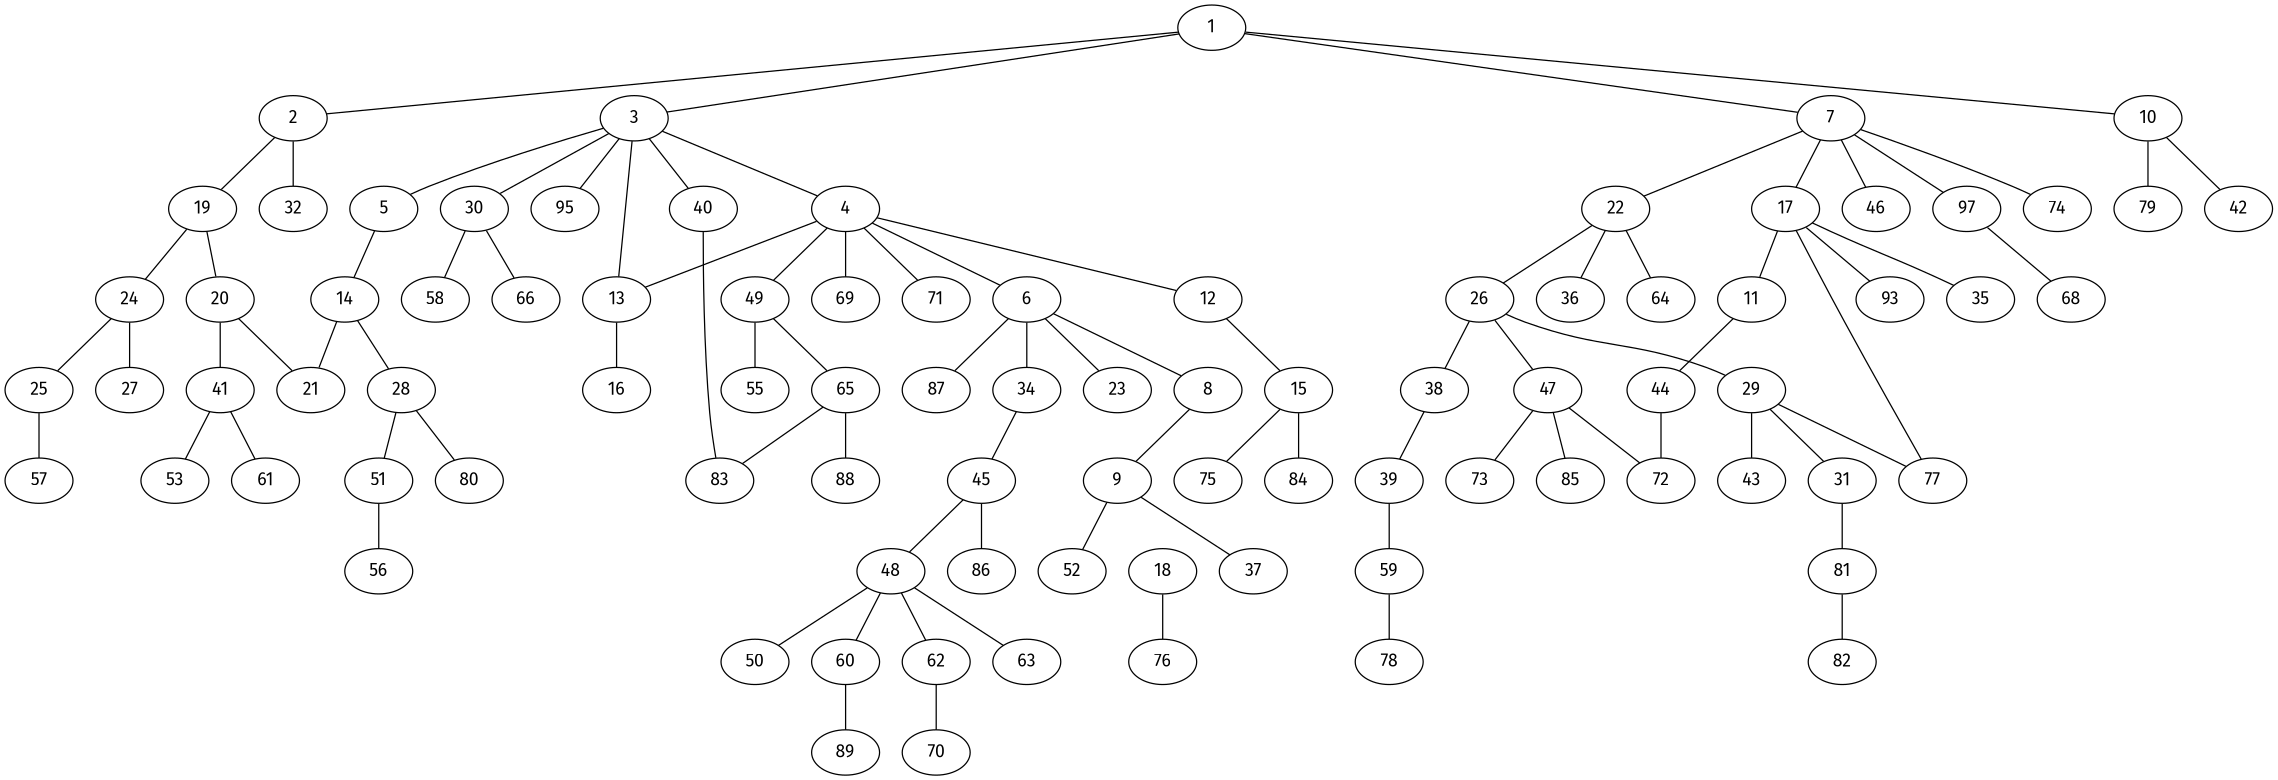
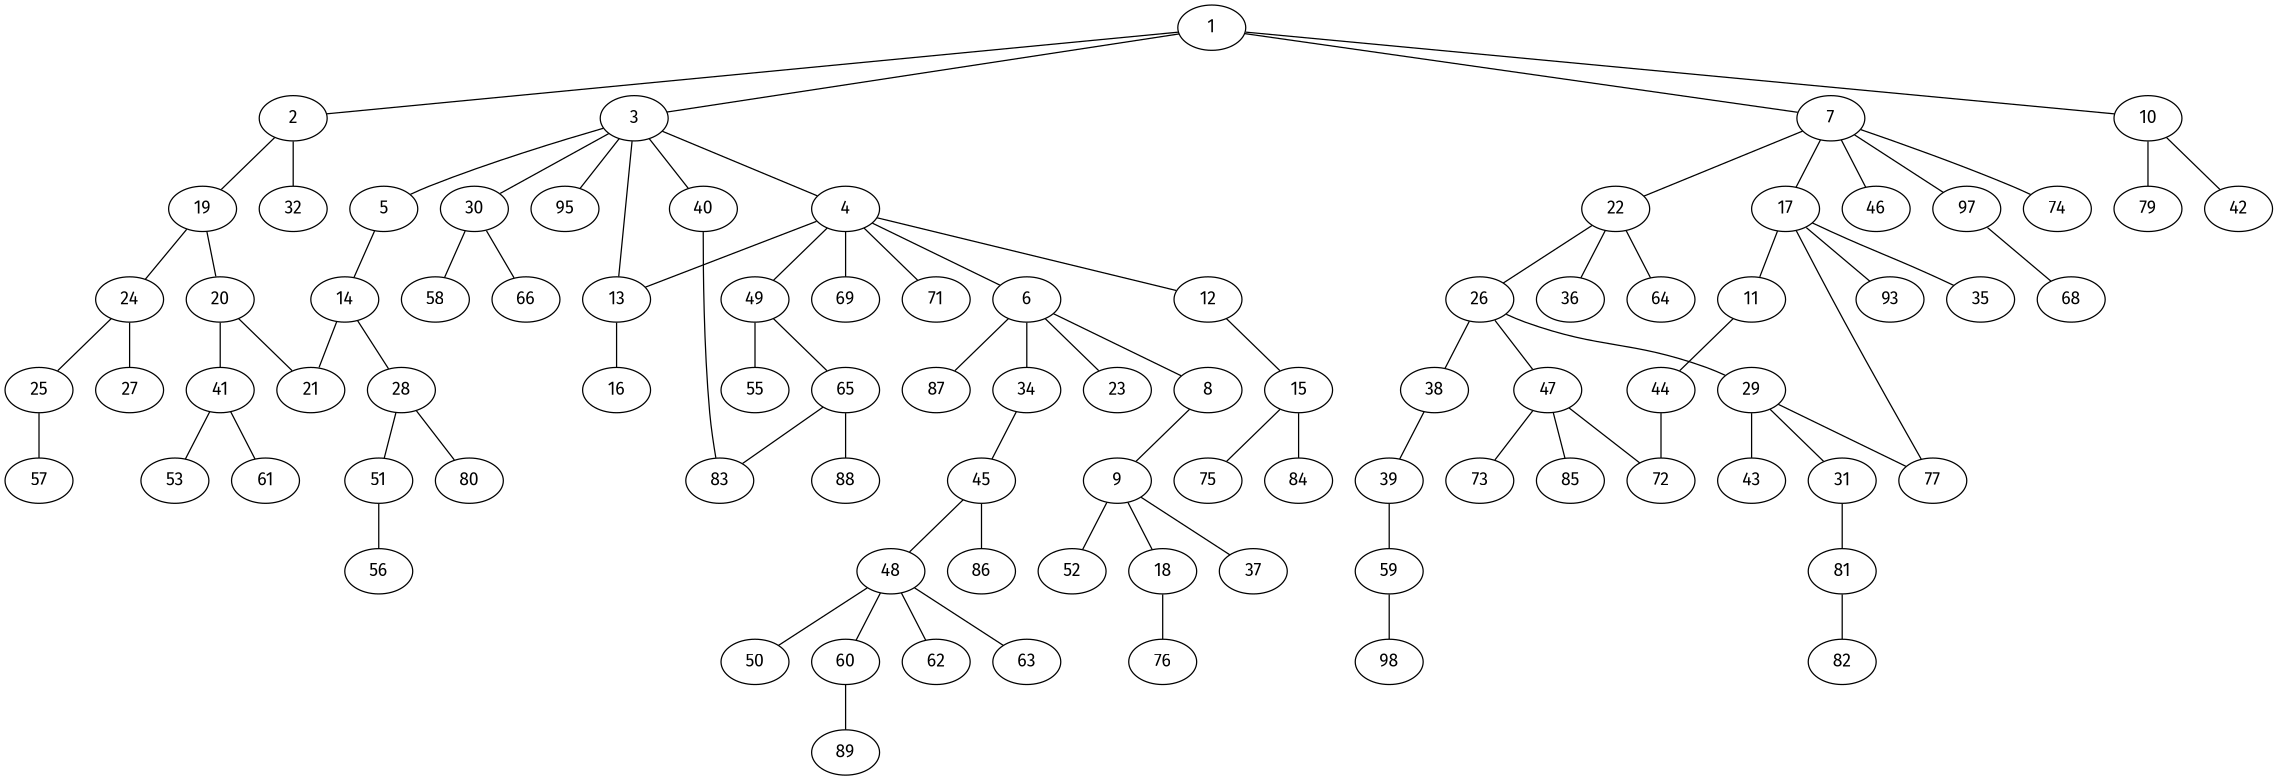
none -> (1140, 526)
(1389, 662) -> (1389, 662)
(936, 752) -> none
